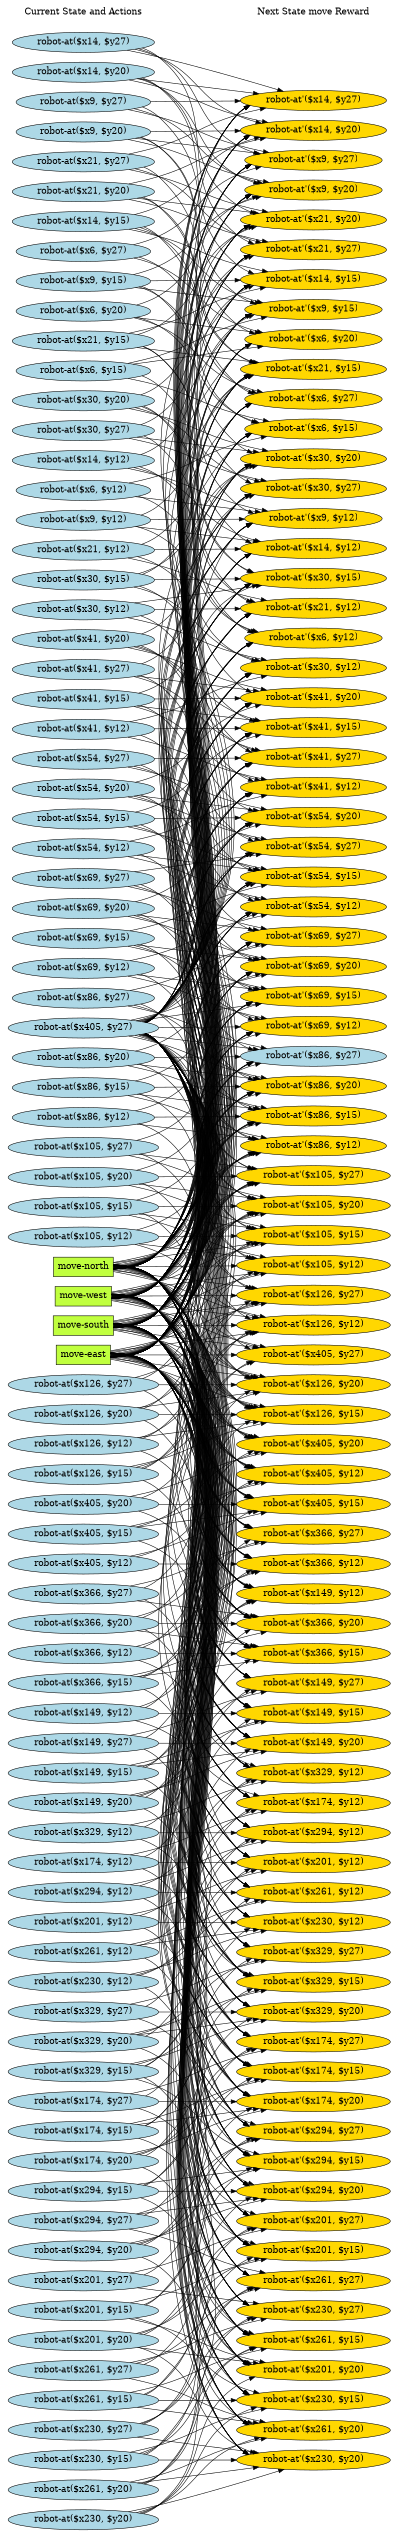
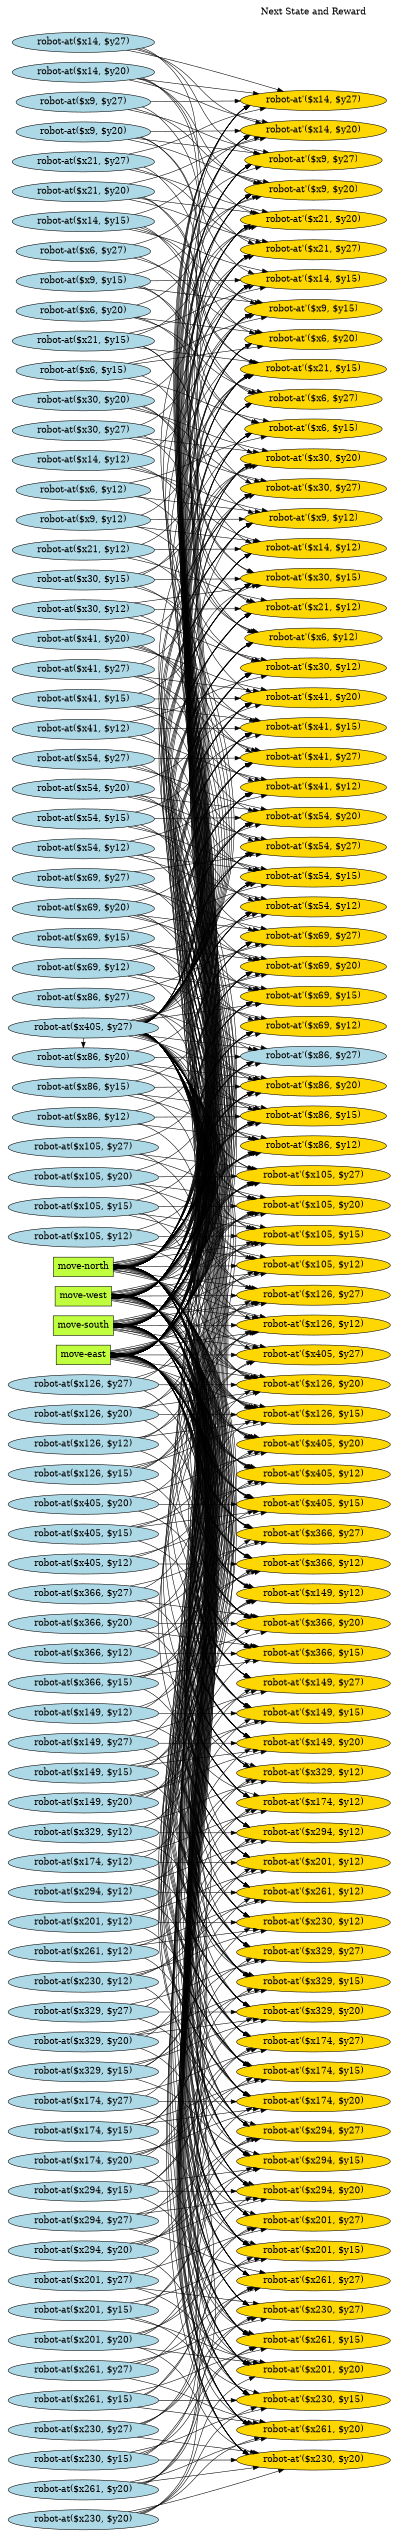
(83, 12) -> none
(313, 12) -> (313, 12)
(197, 1027) -> (83, 1040)
(198, 2218) -> (171, 2303)
